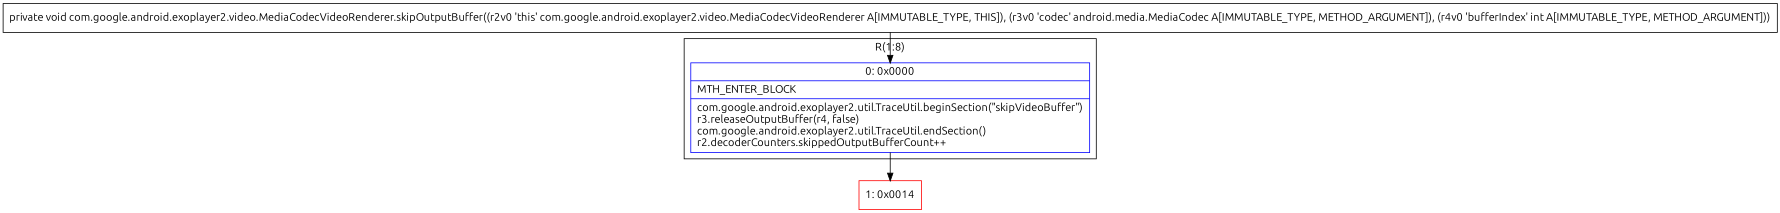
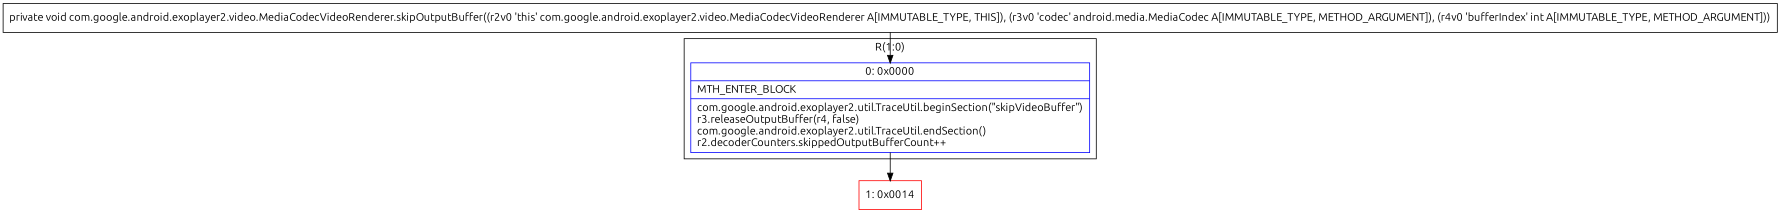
(890, 48) -> (890, 48)
